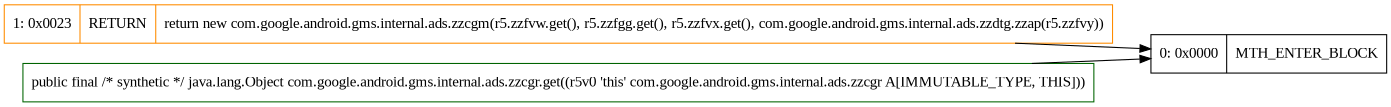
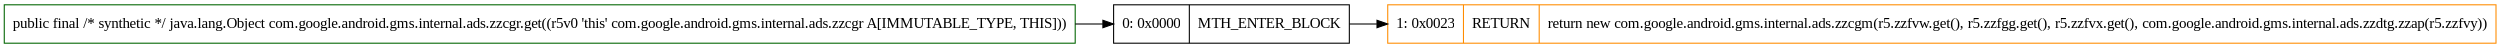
(1077, 46) -> (1363, 24)
